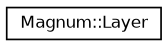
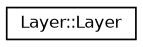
(84, 23) -> (71, 23)
